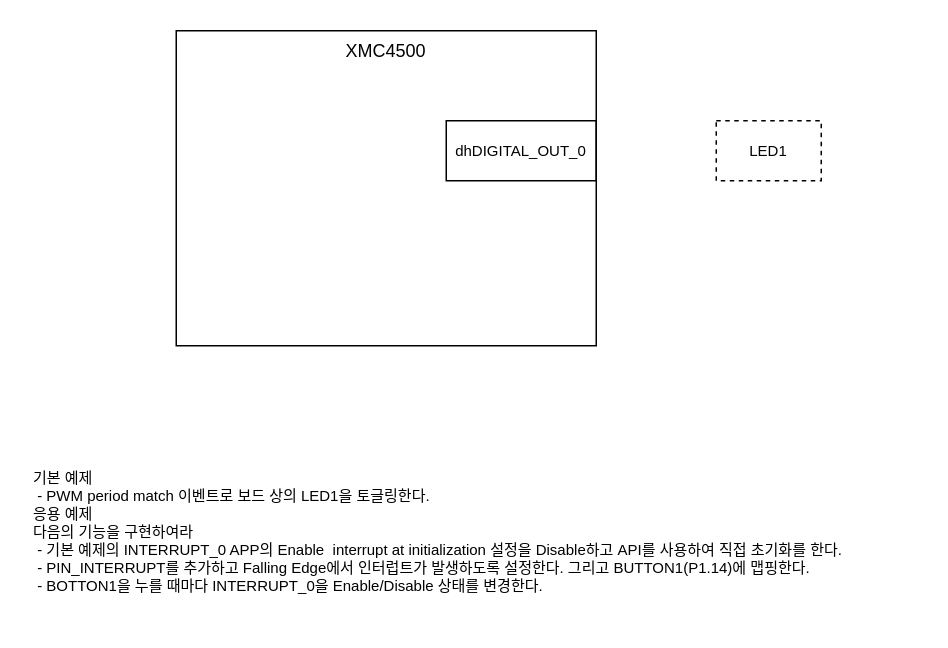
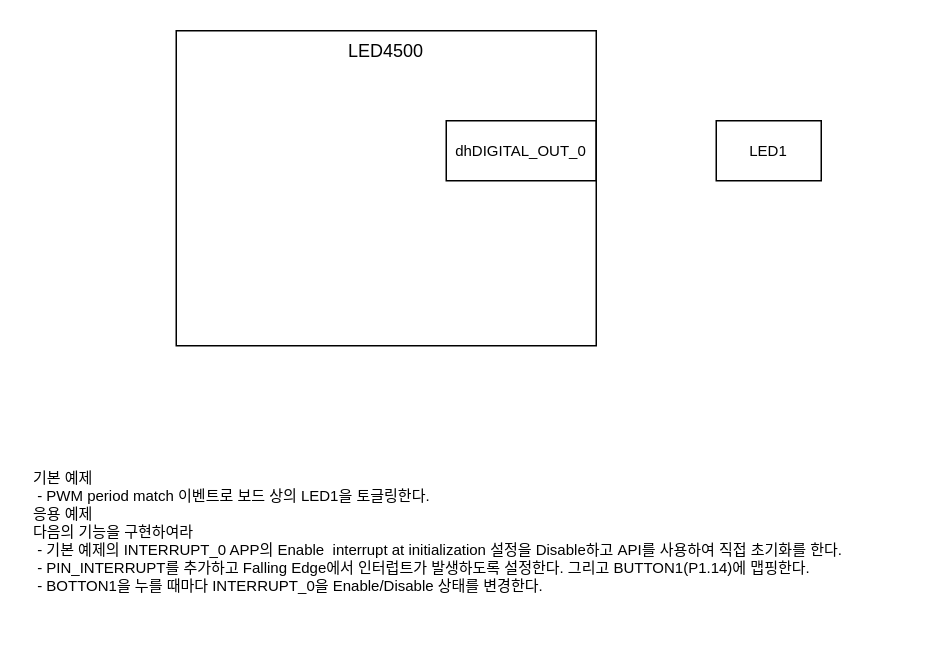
(386, 52) -> (386, 52)
(769, 151) -> (769, 151)
